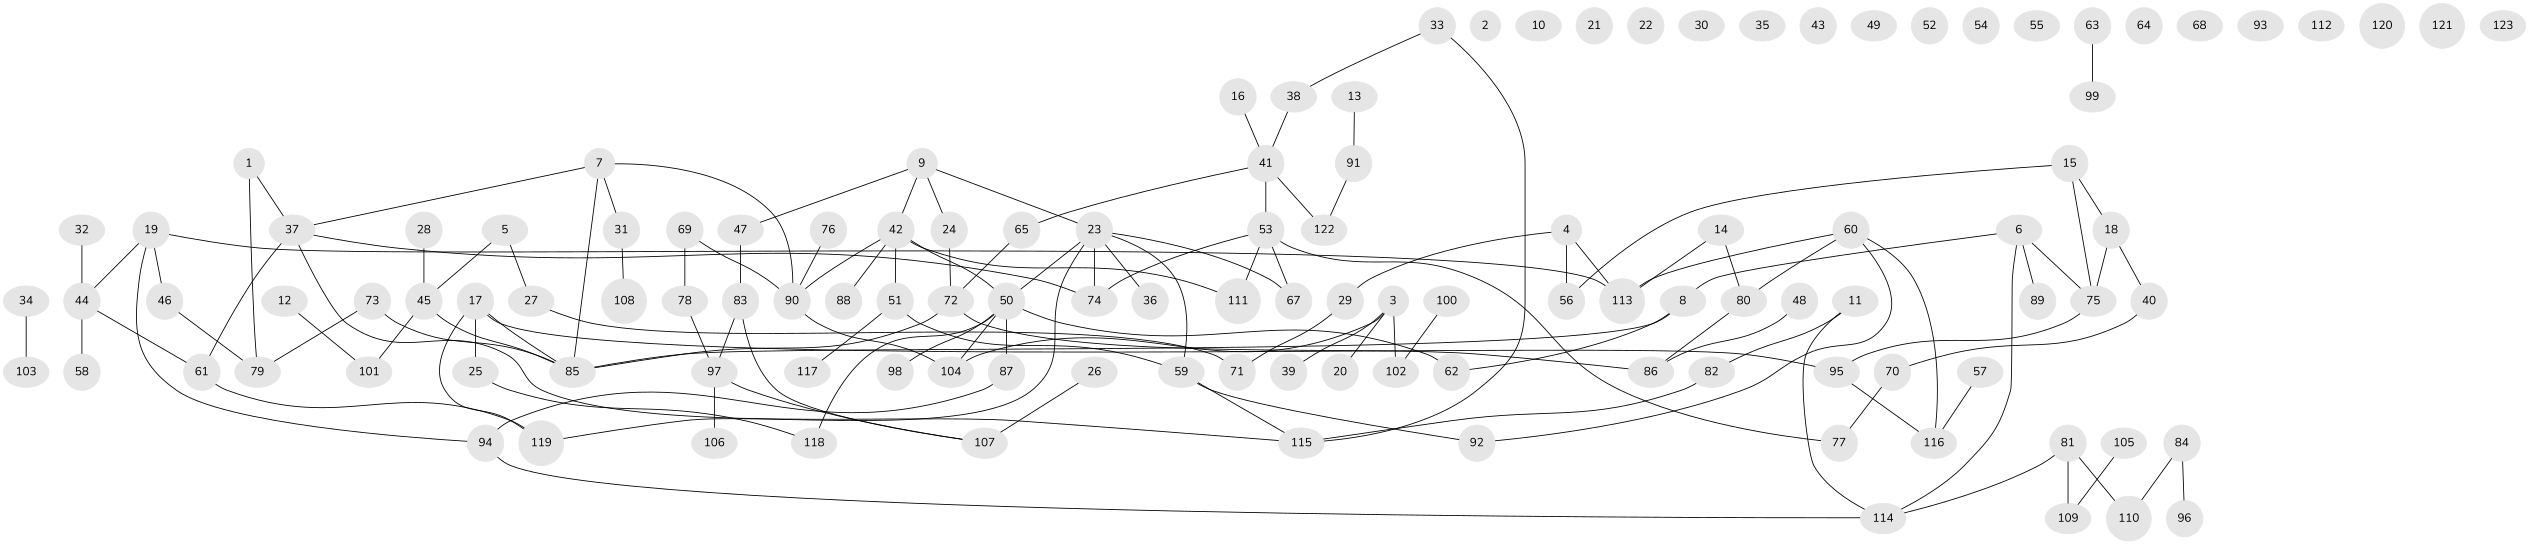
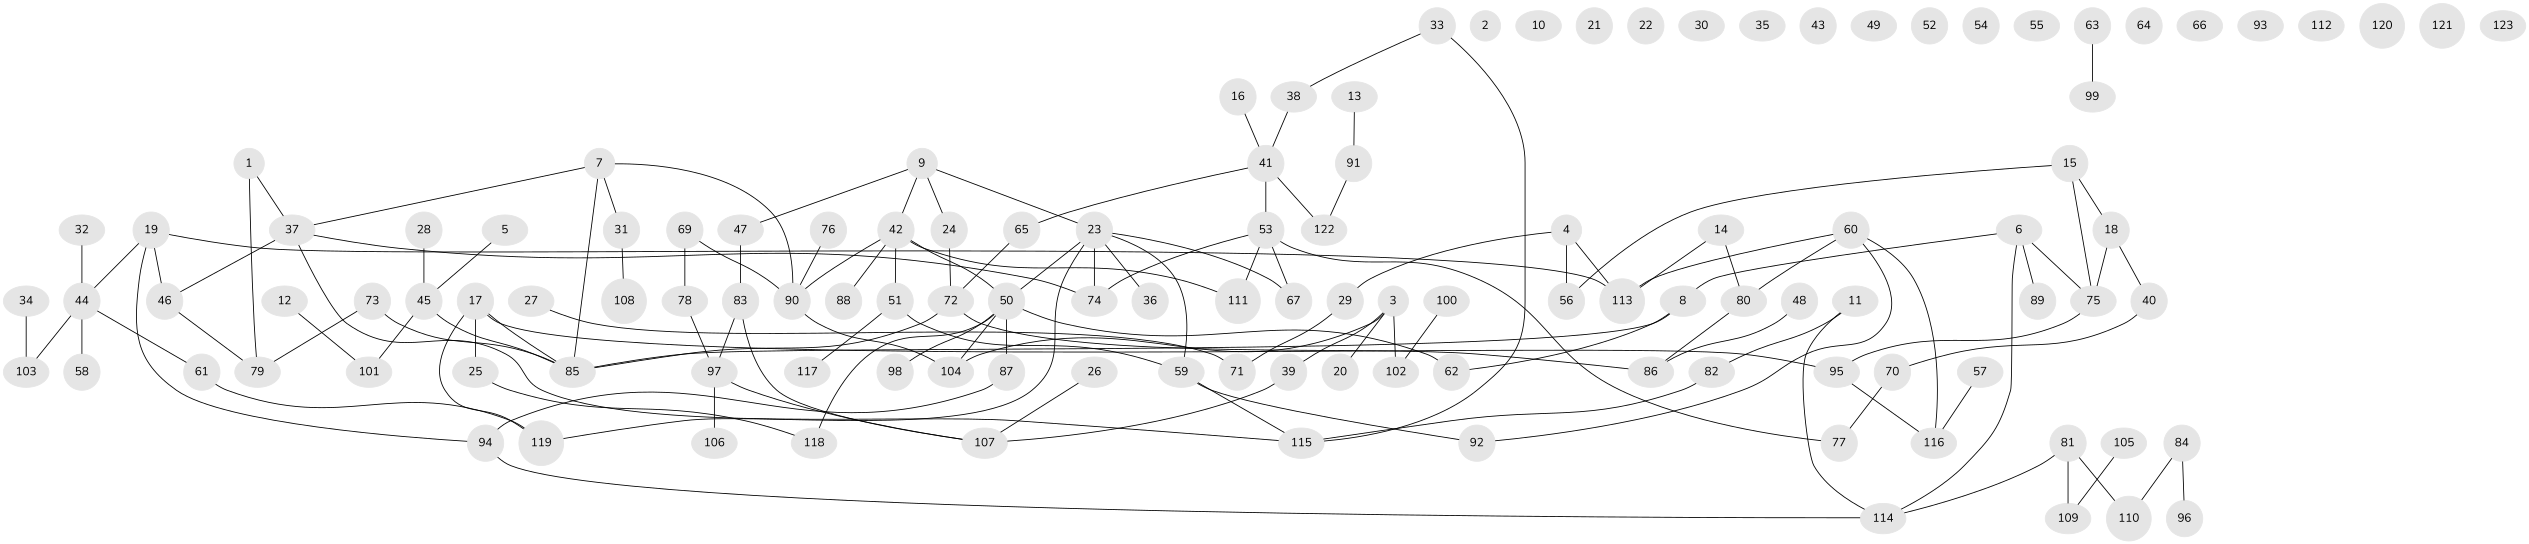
(2200, 26) -> (2200, 26)
(518, 266) -> none
(242, 297) -> (228, 266)
none -> (54, 337)
none -> (1144, 424)
